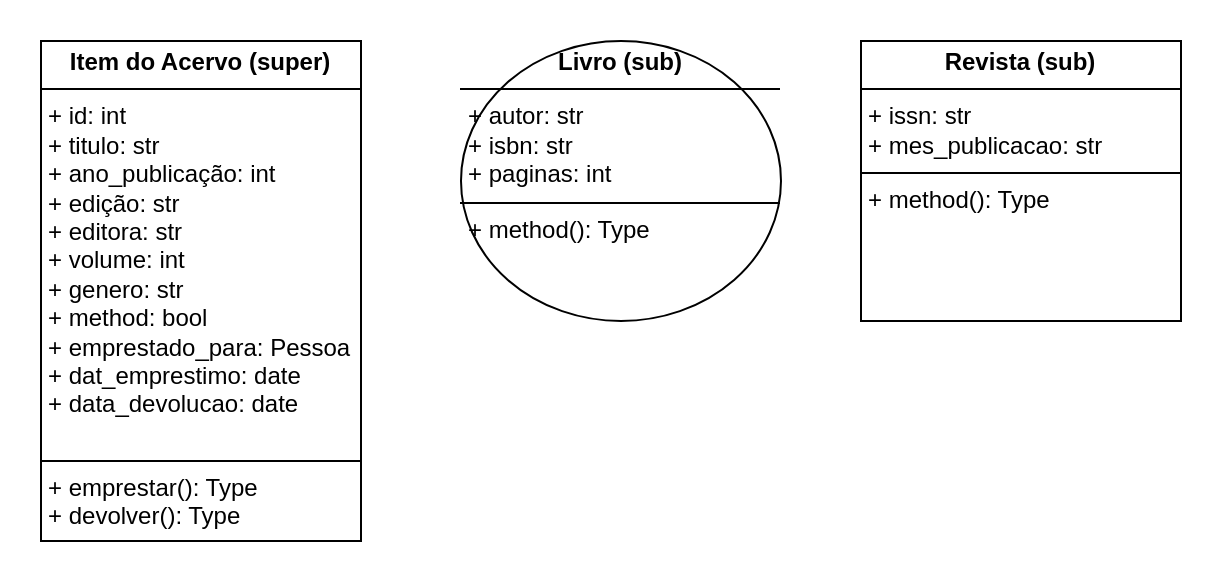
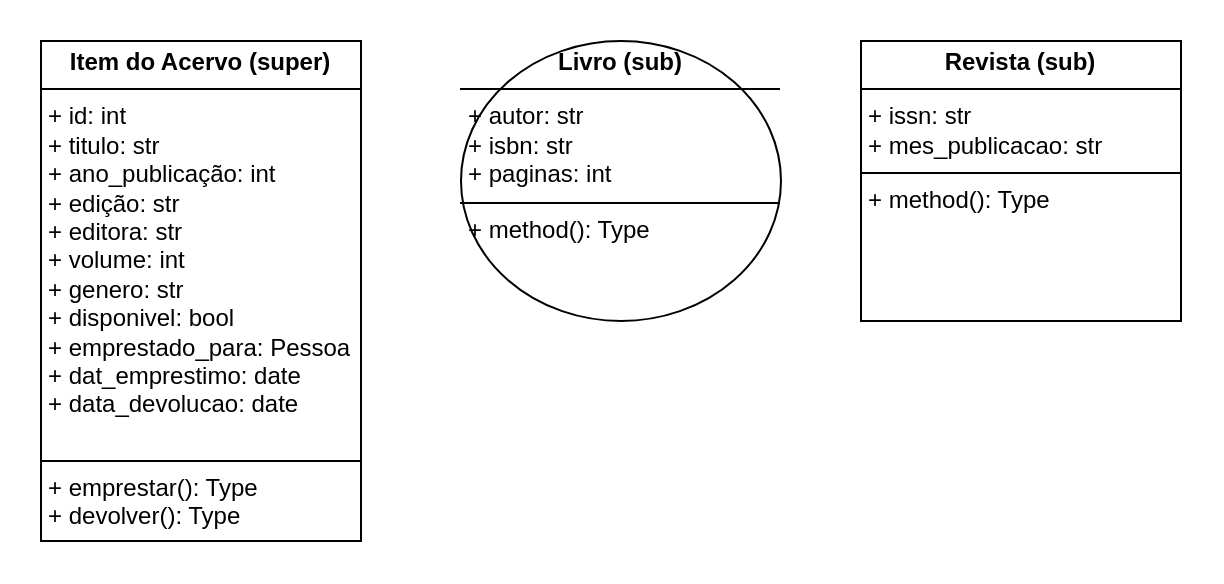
(200, 243) -> (200, 243)
